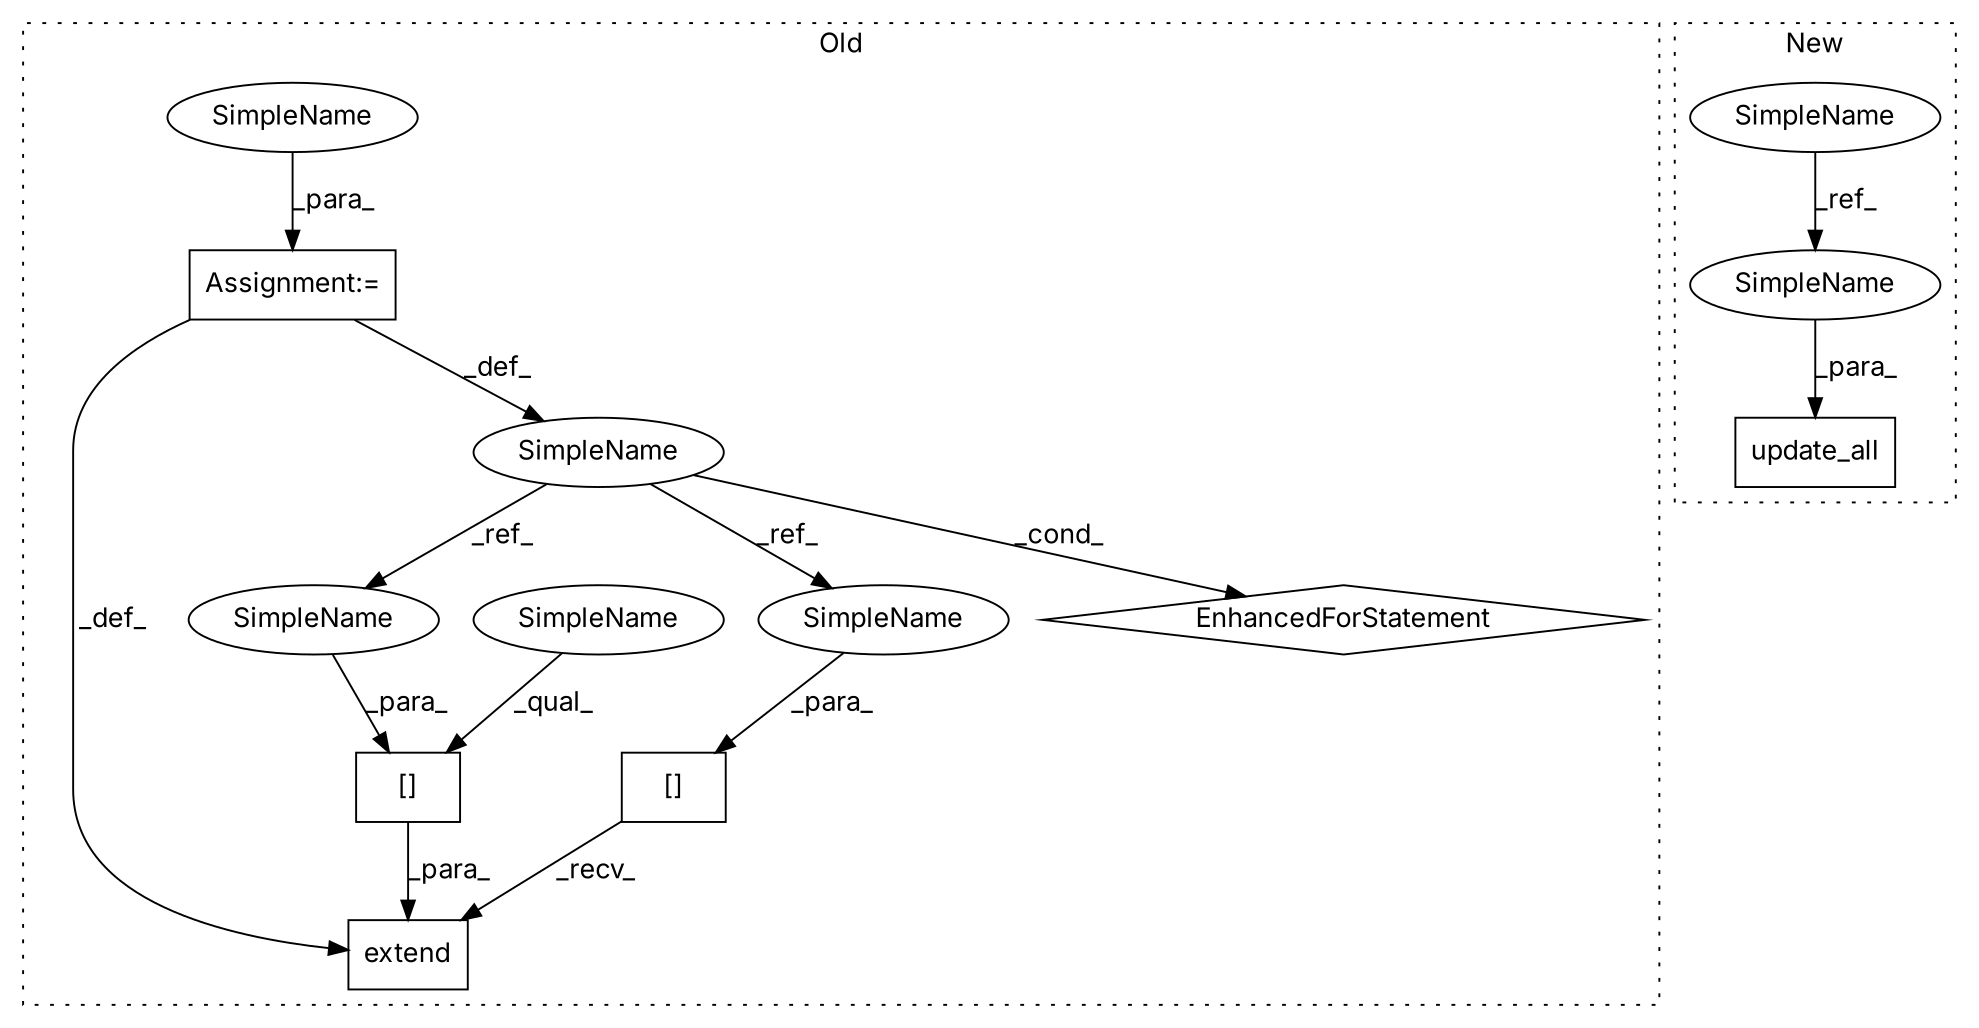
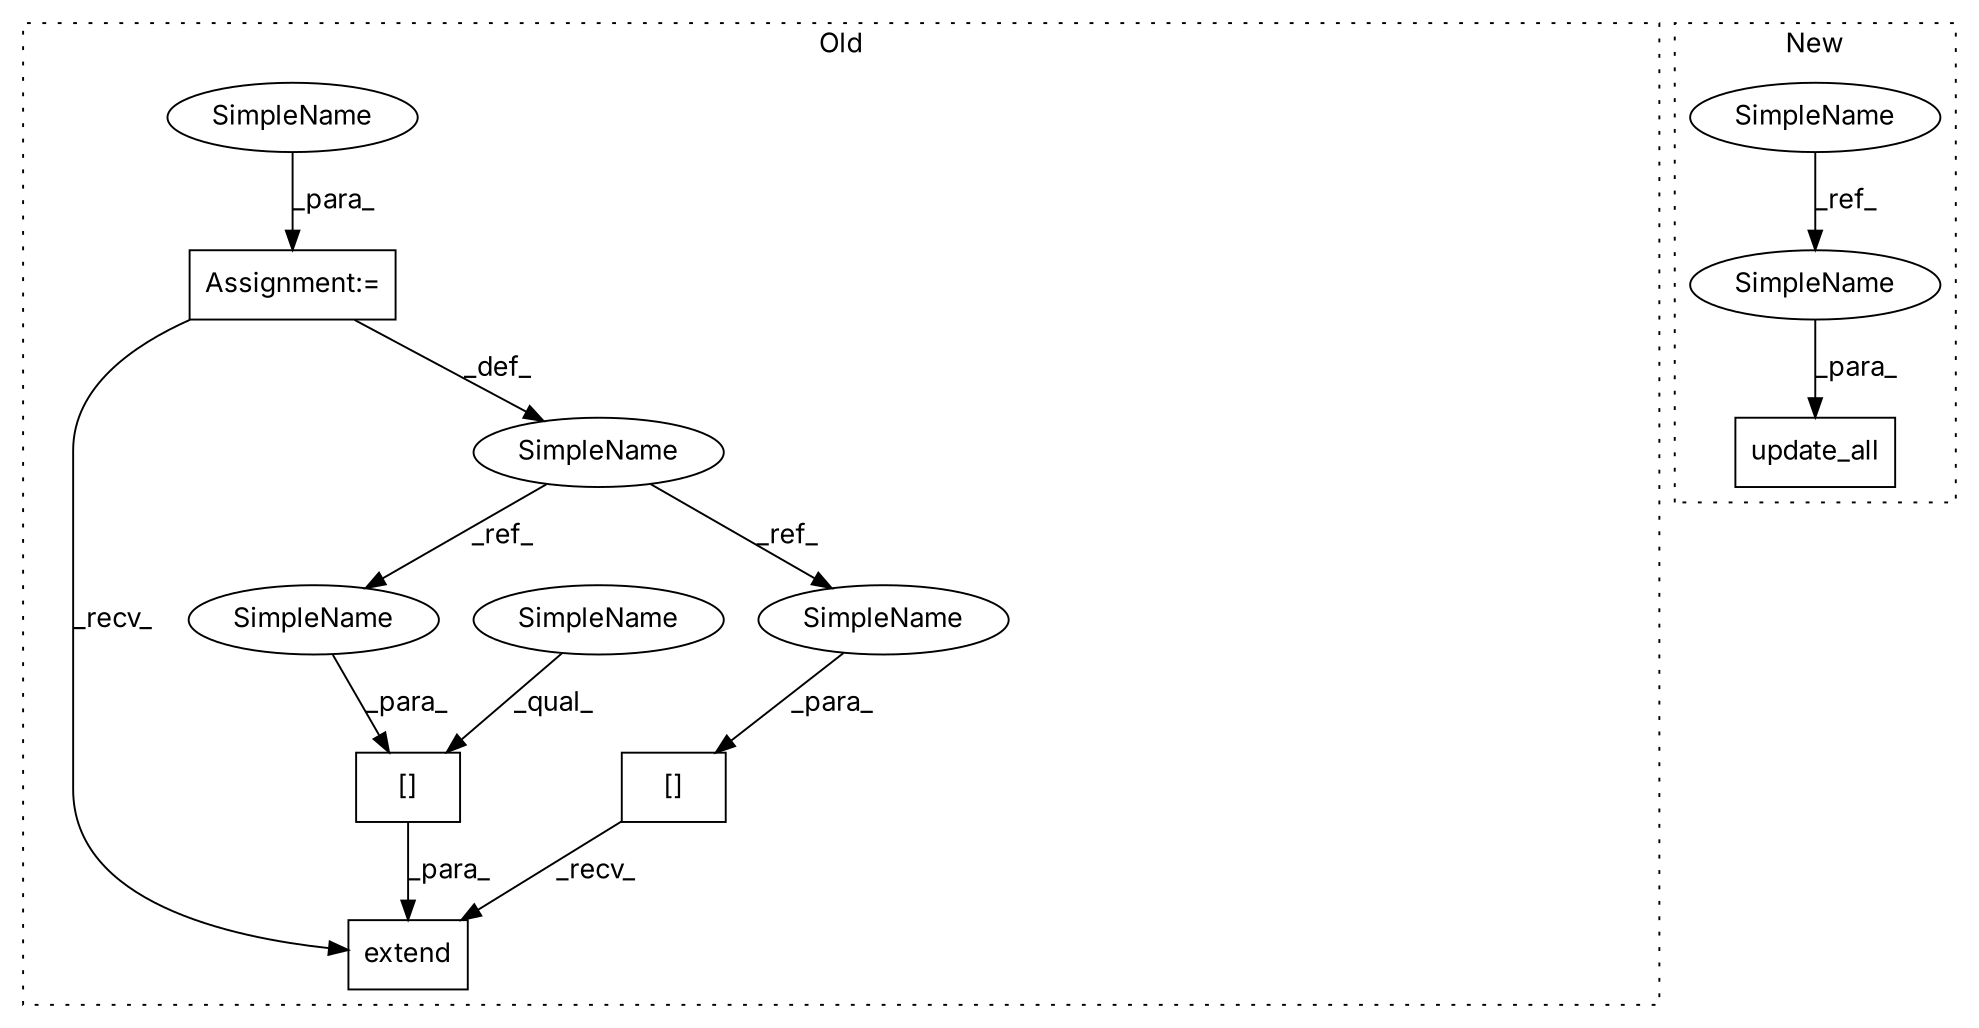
(114, 620) -> (114, 620)
(1344, 620) -> none
